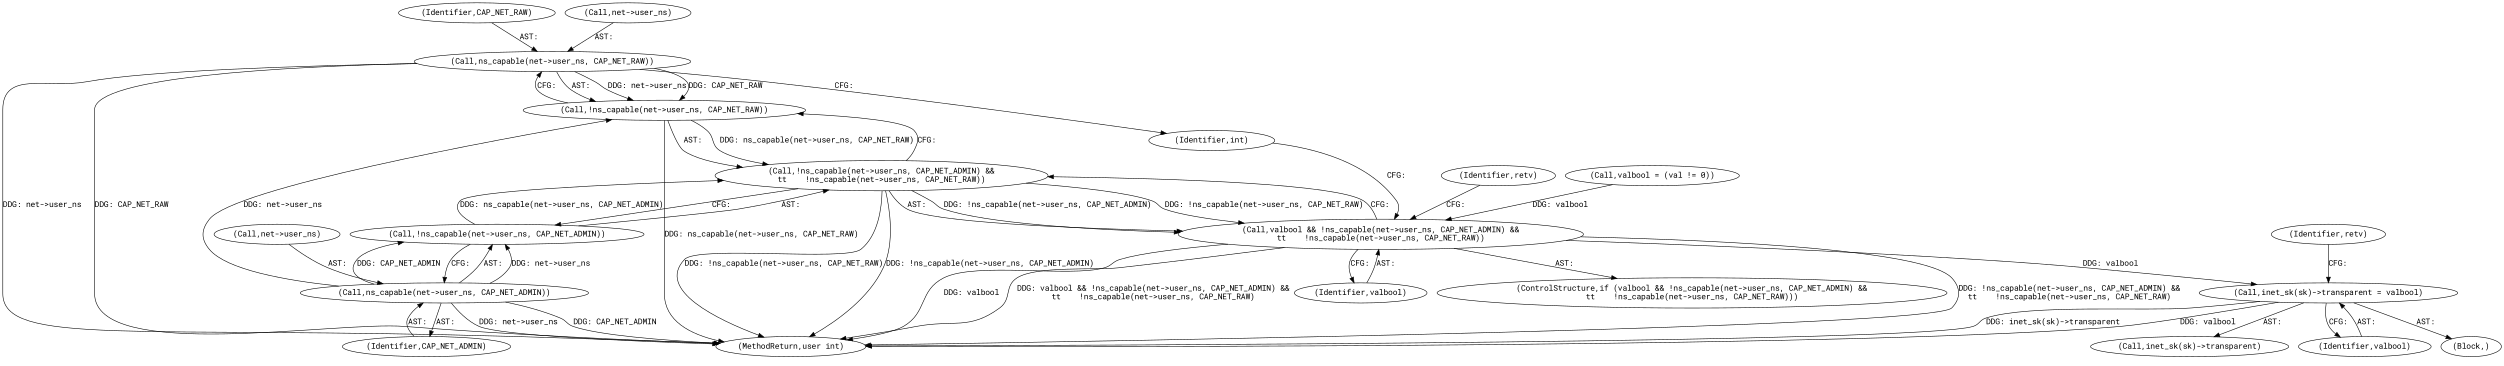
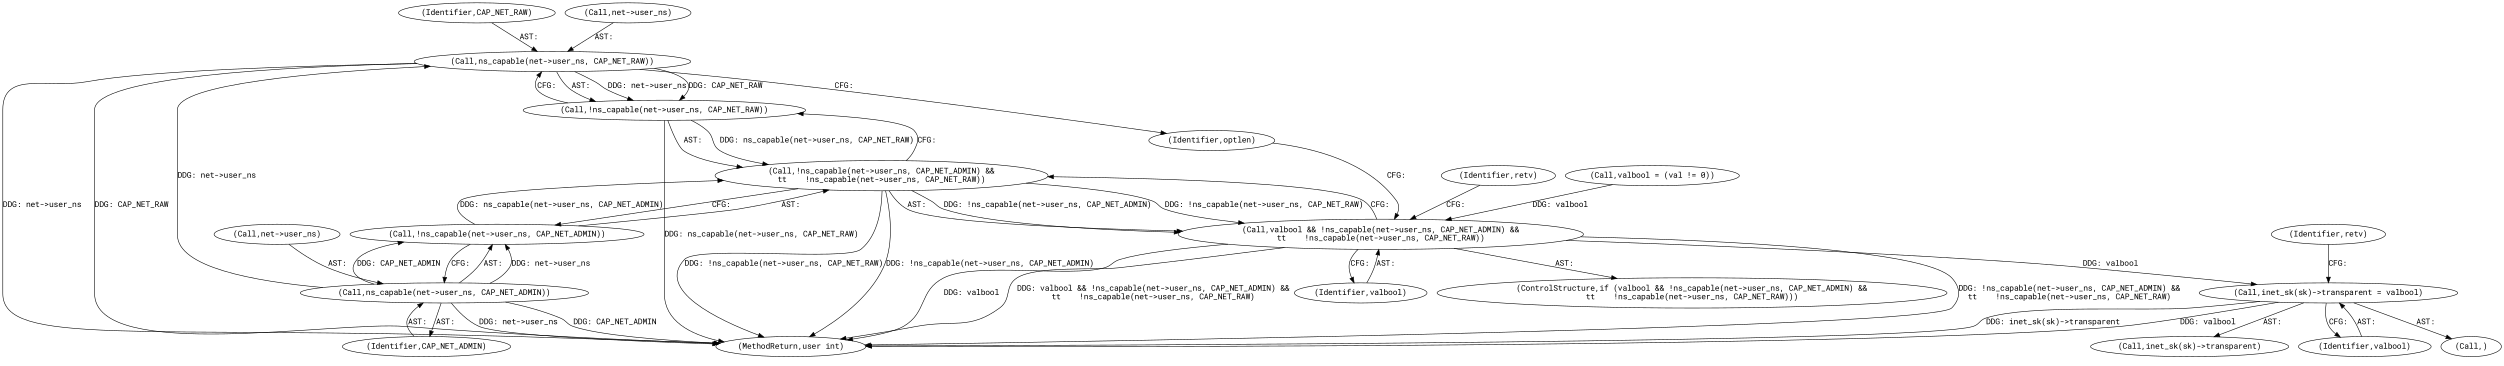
(1212, 140) -> (1212, 140)
(322, 178) -> (177, 126)
(2471, 347) -> (2471, 347)
